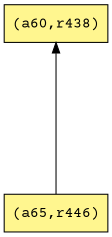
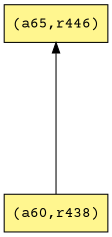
(56, 124) -> (56, 124)
